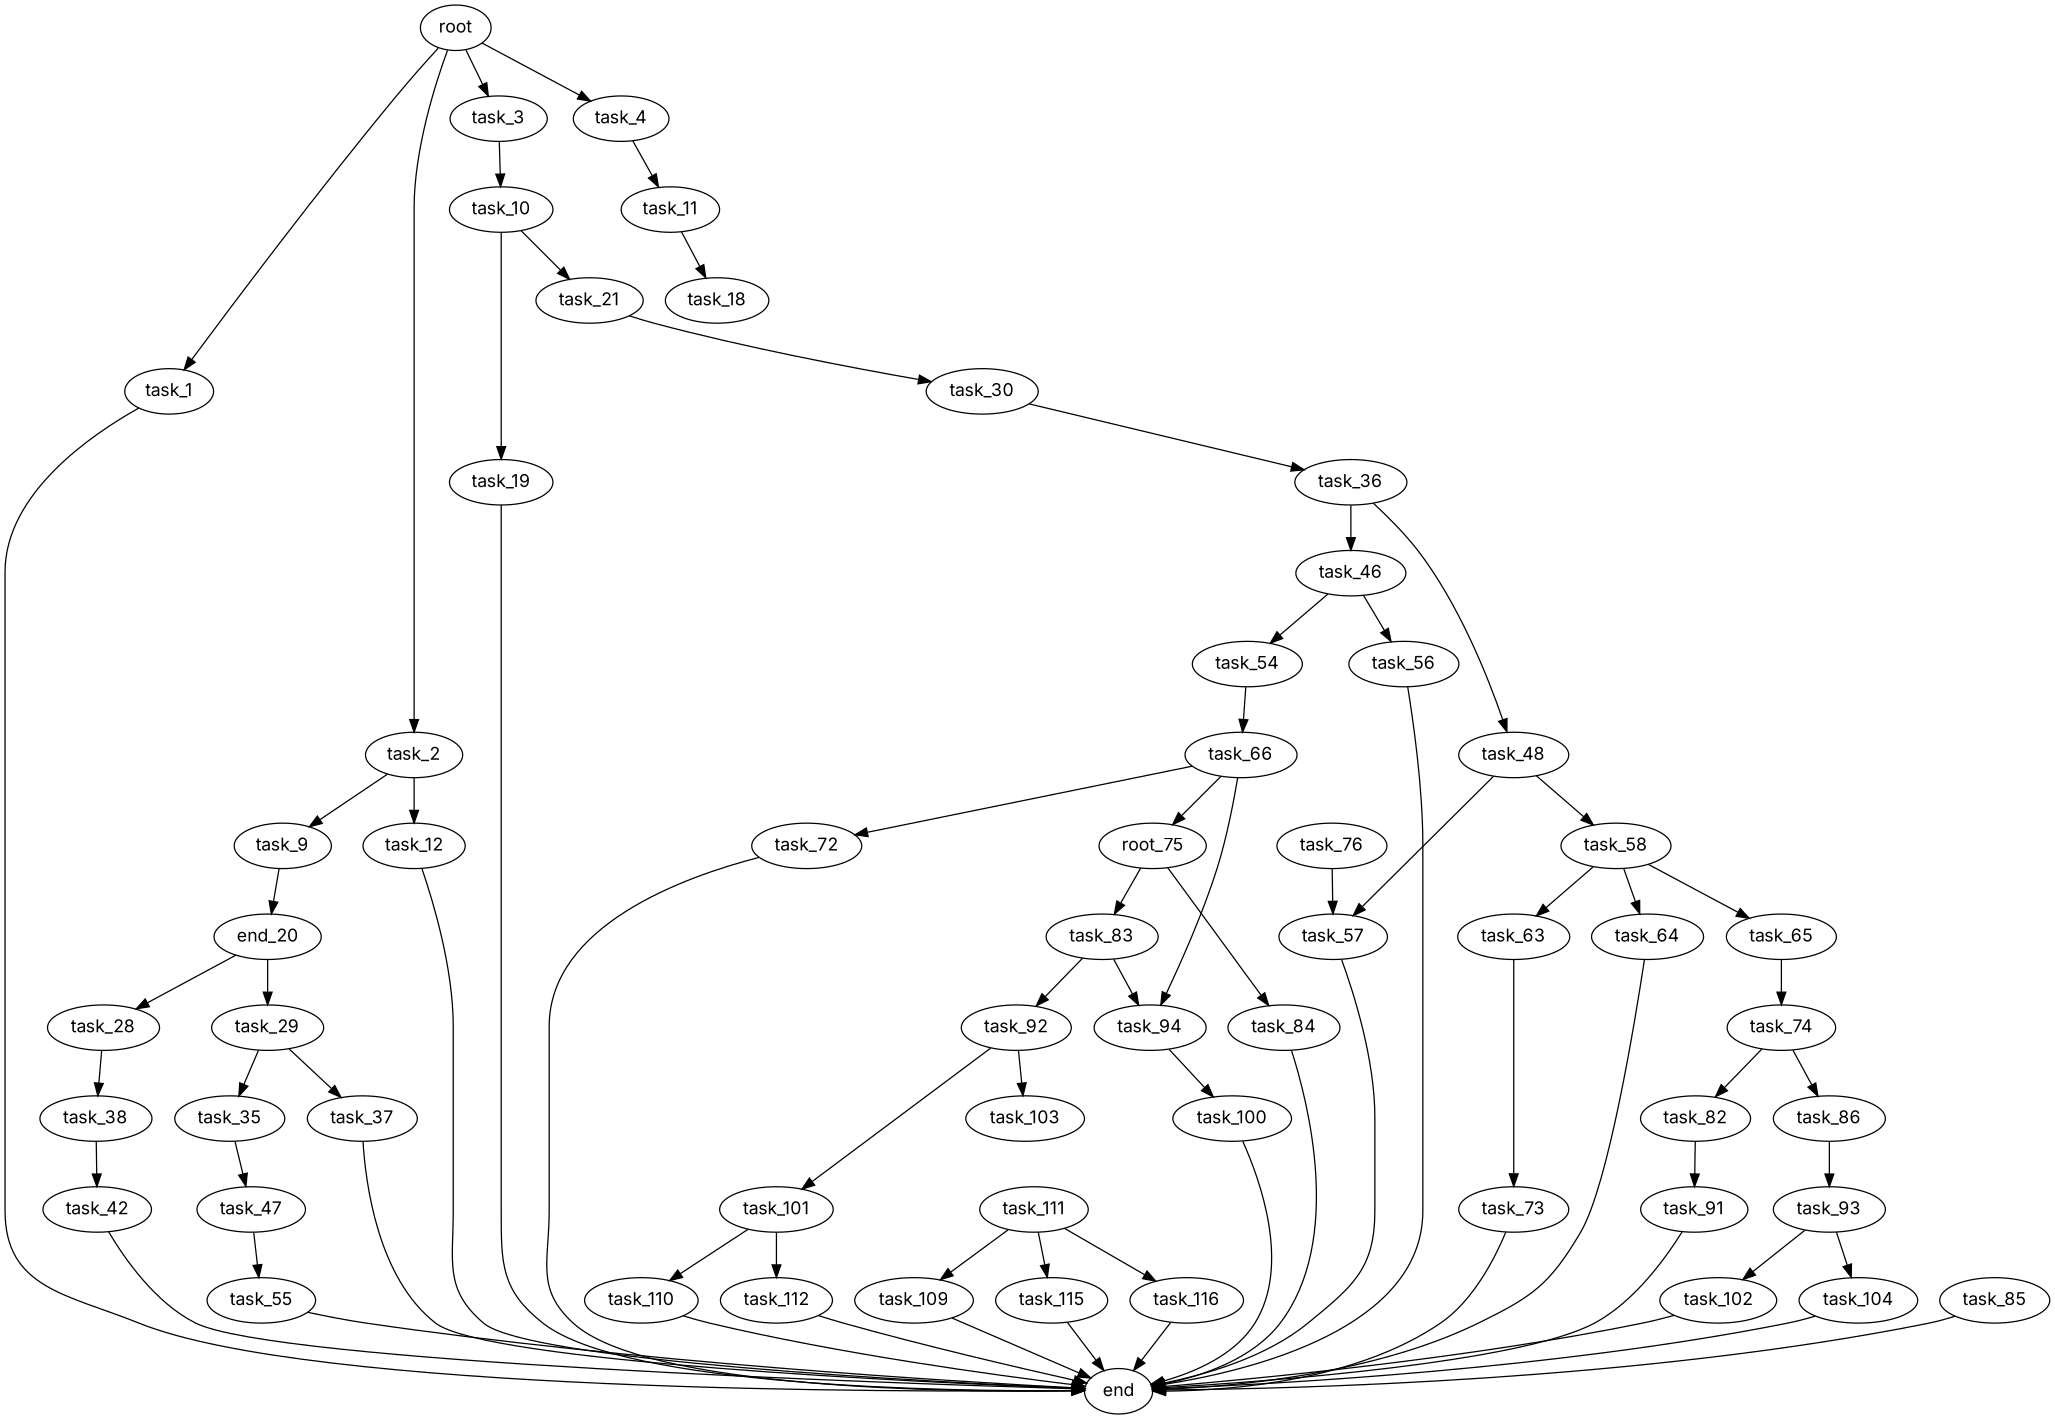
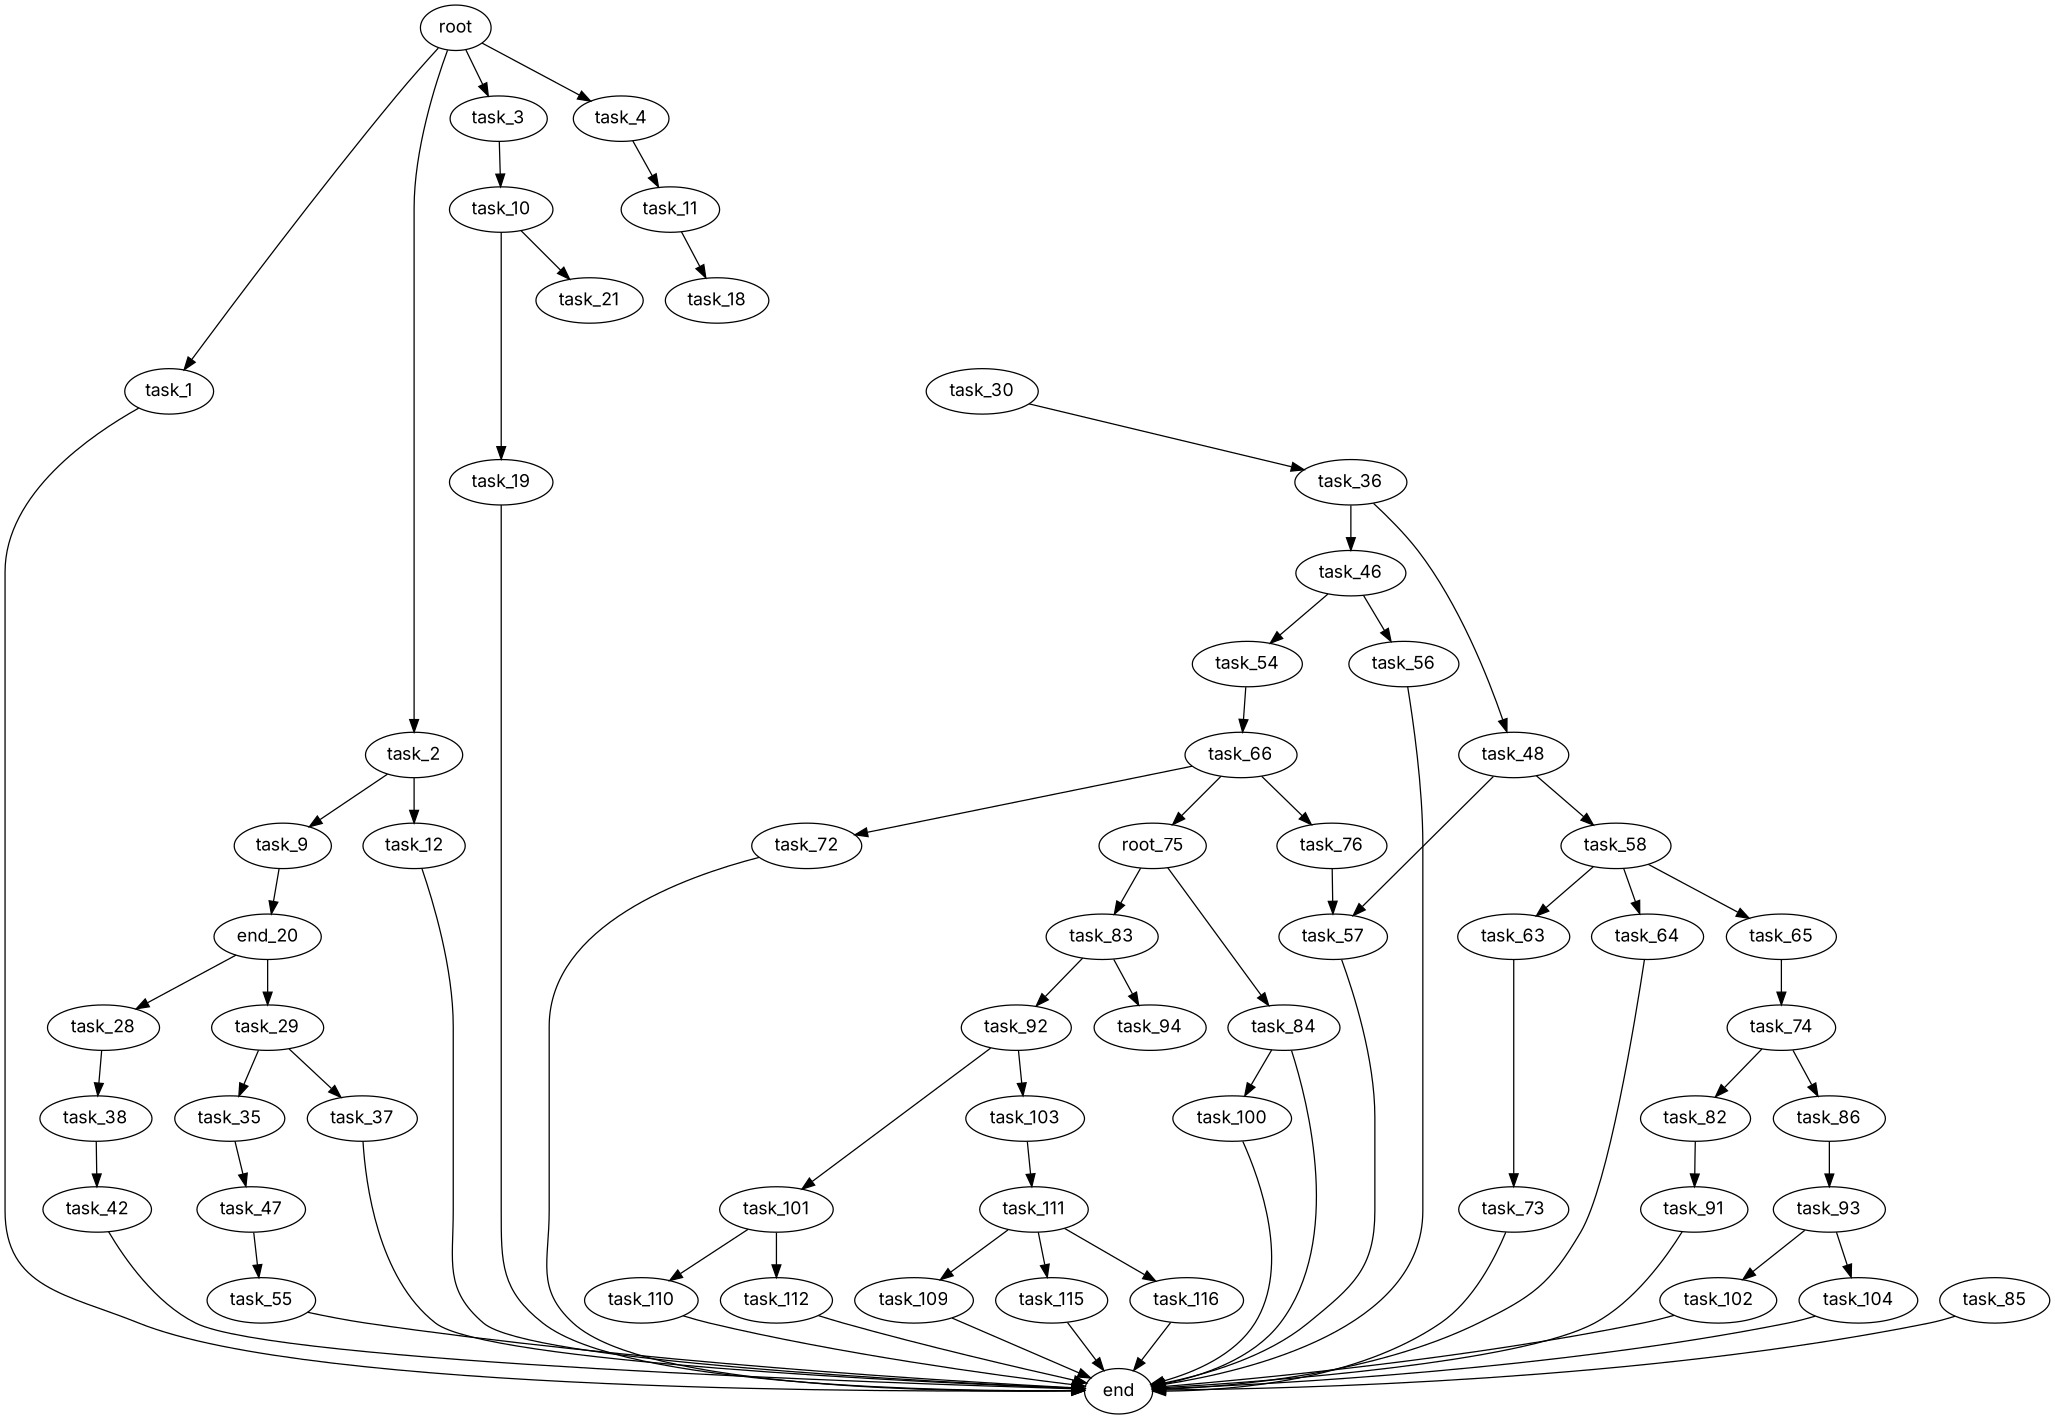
(773, 351) -> none
(1210, 888) -> (1282, 796)
(1187, 1068) -> (1261, 1067)
none -> (1029, 1158)
